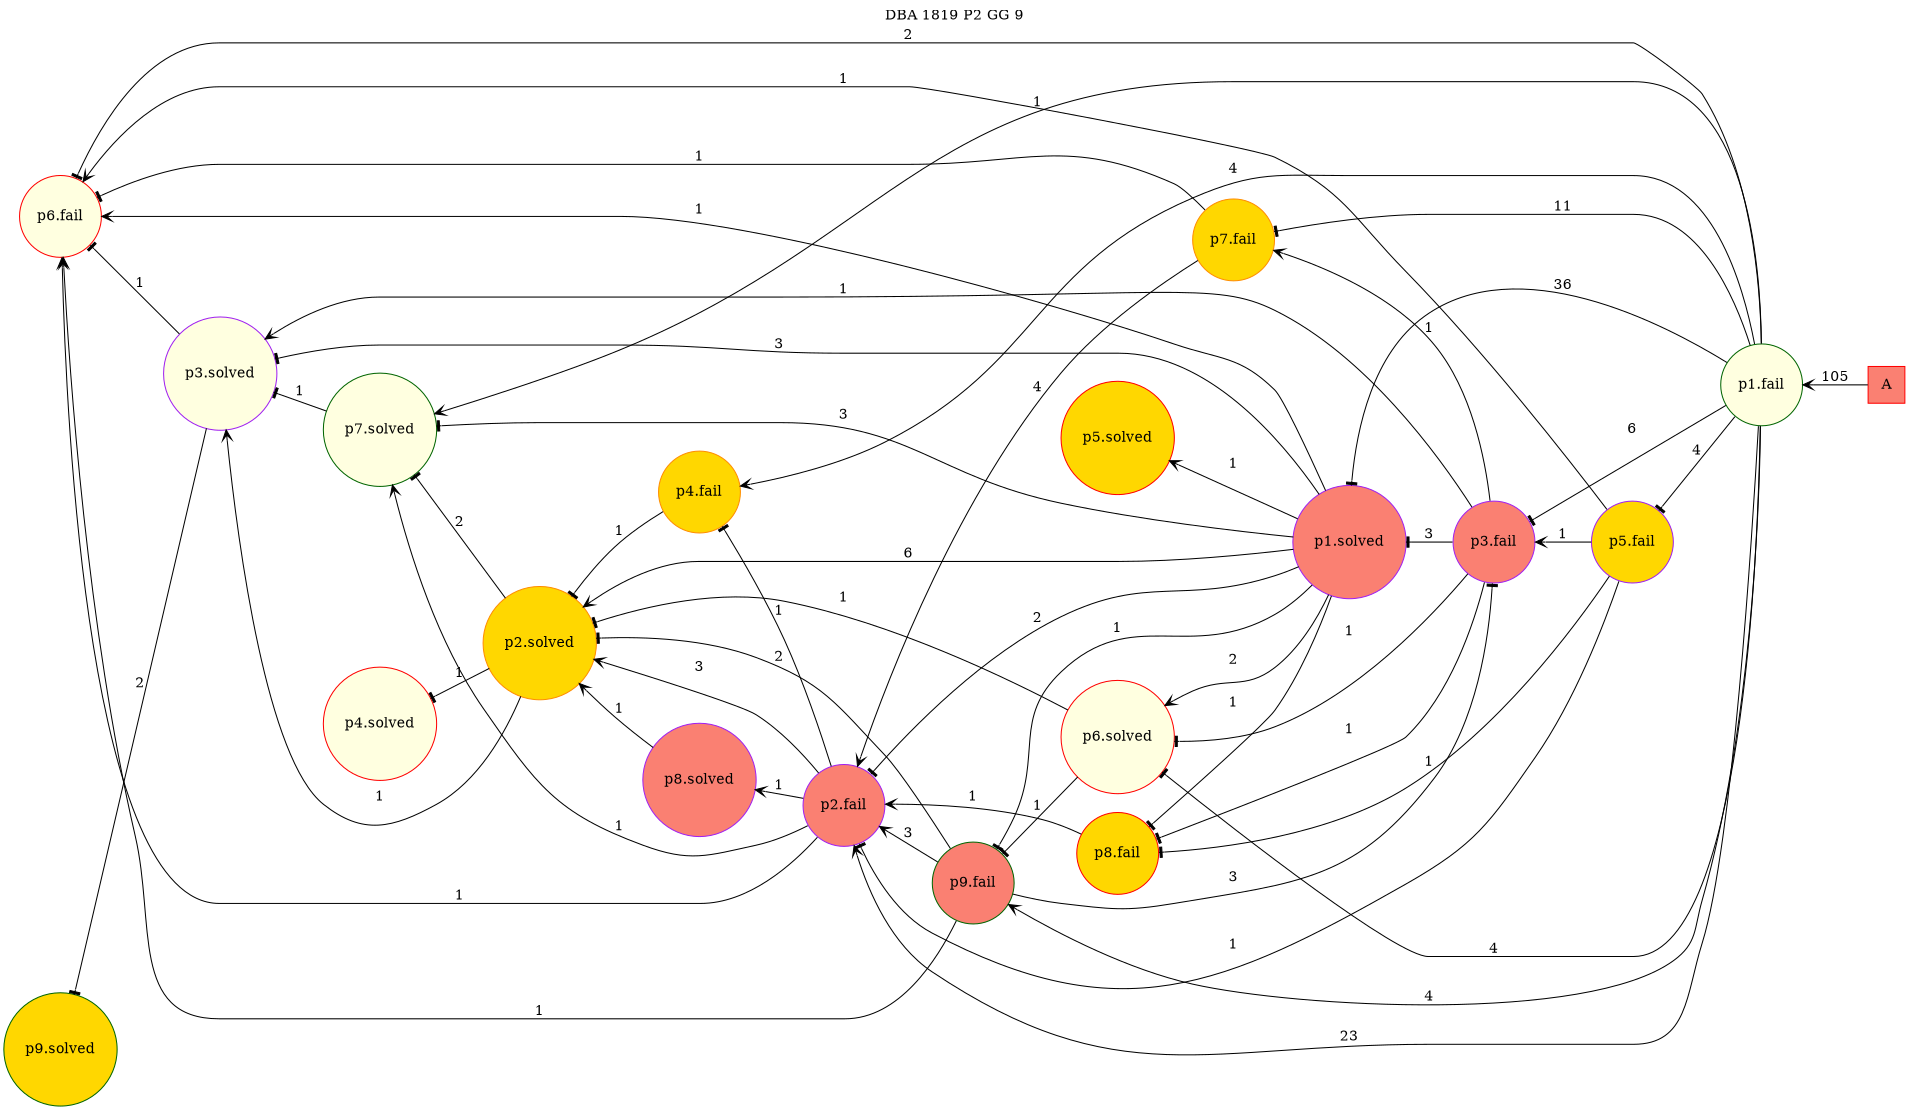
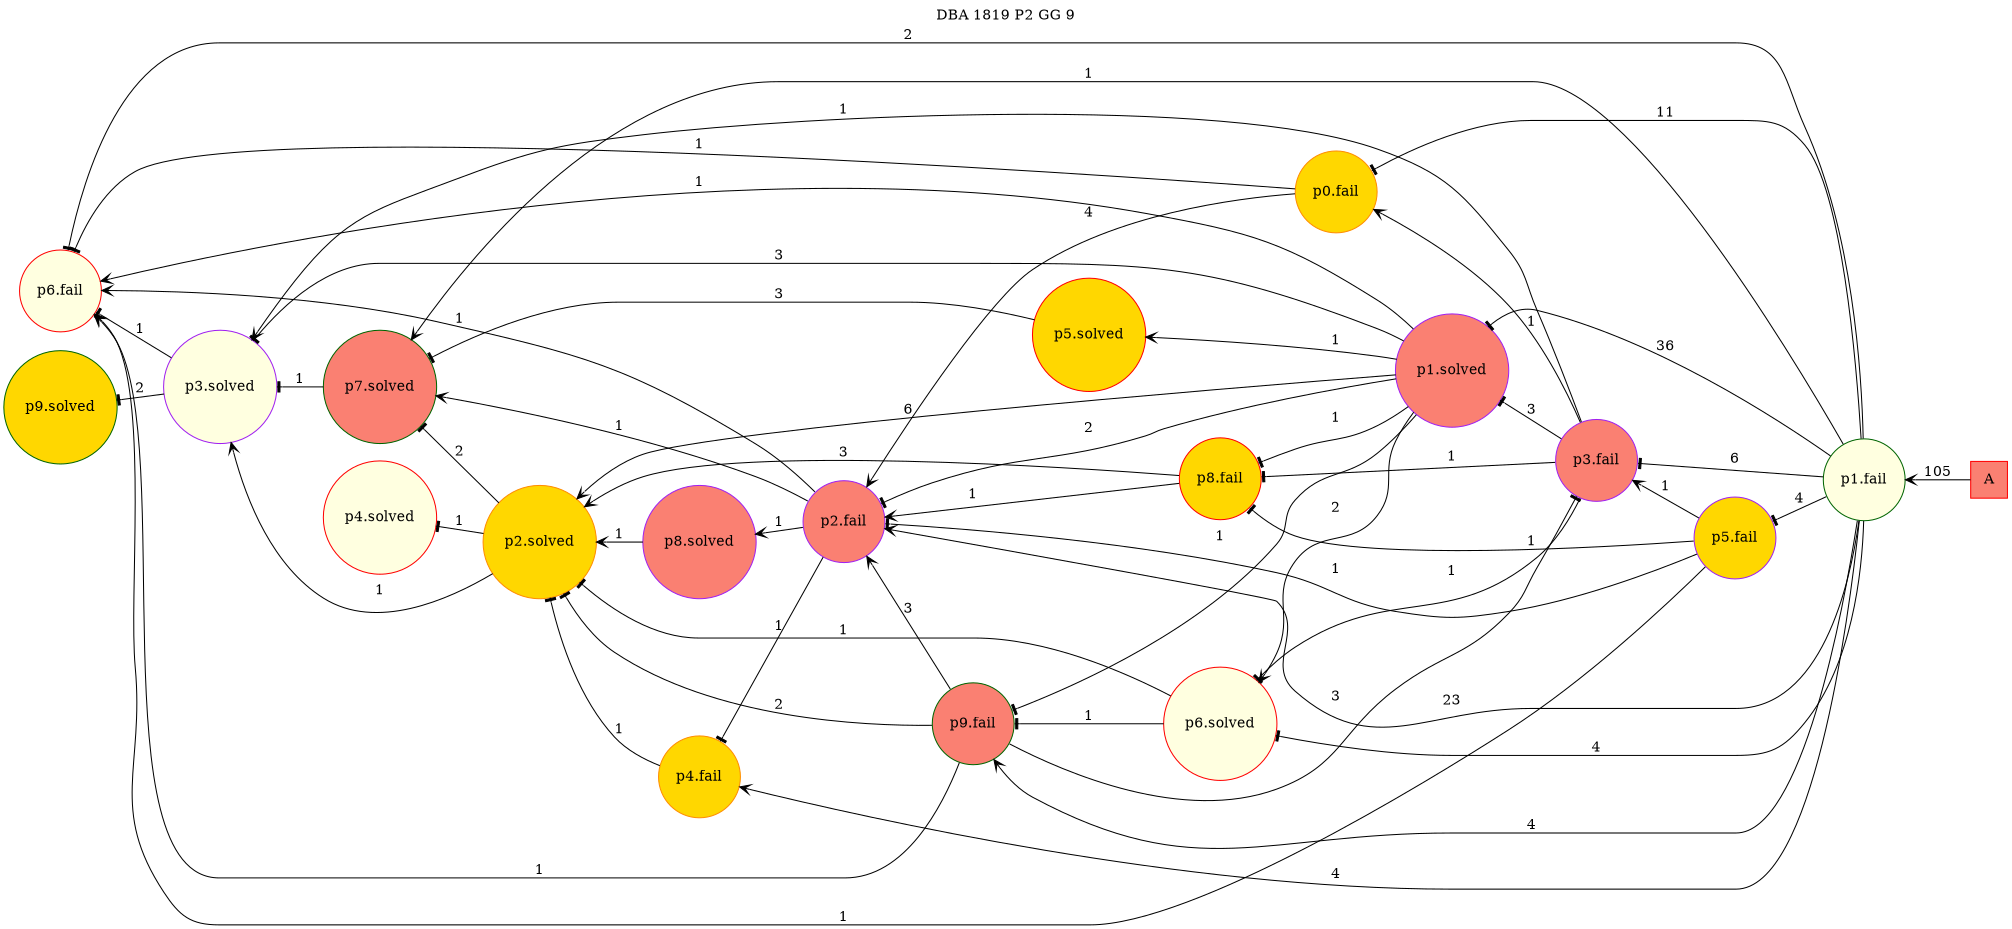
(1234, 240) -> (1336, 192)
(380, 430) -> (380, 387)
(874, 435) -> (730, 302)
(721, 700) -> (898, 461)
